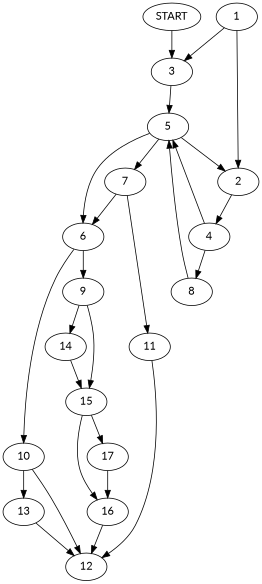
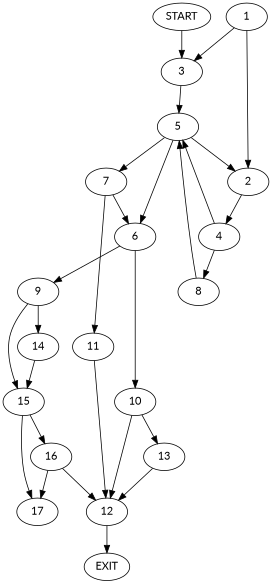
(108, 481) -> (45, 481)
none -> (107, 567)
